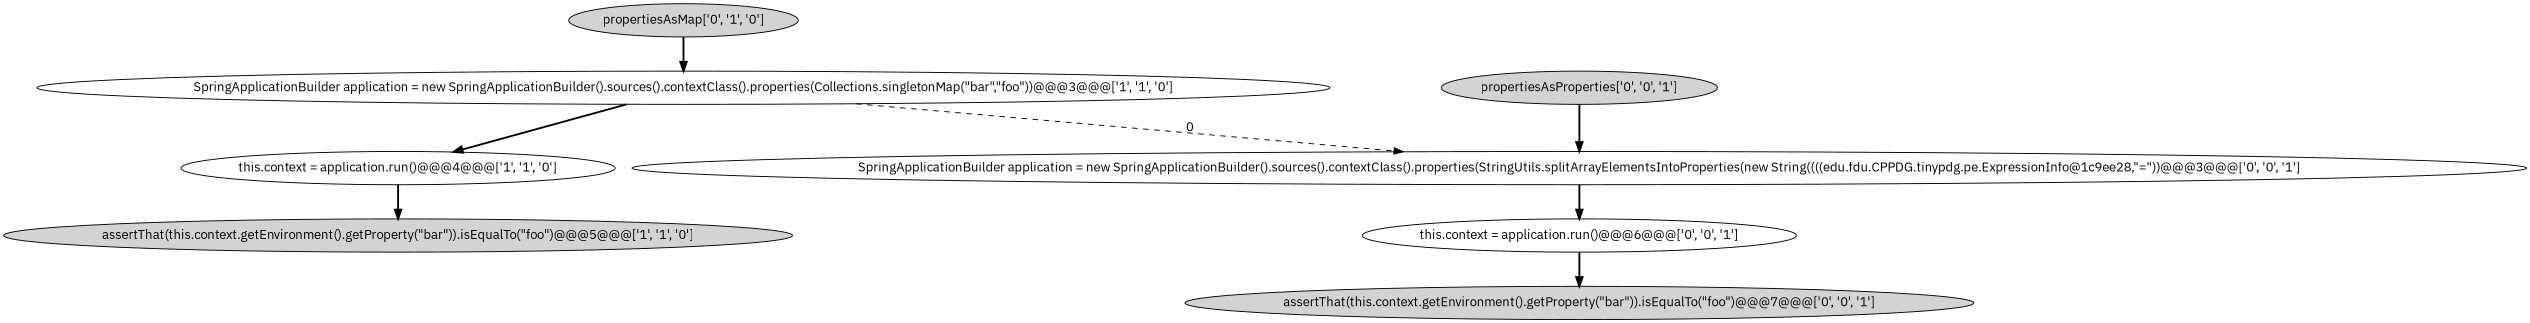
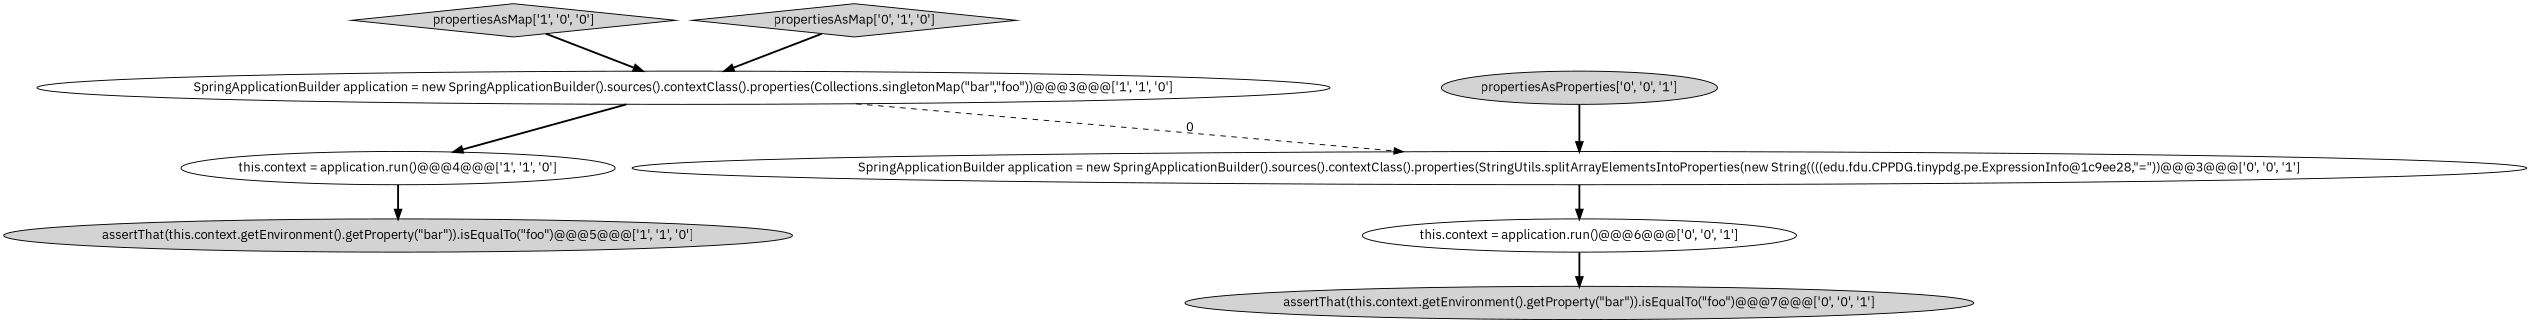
none -> (514, 20)
(683, 20) -> (854, 20)
